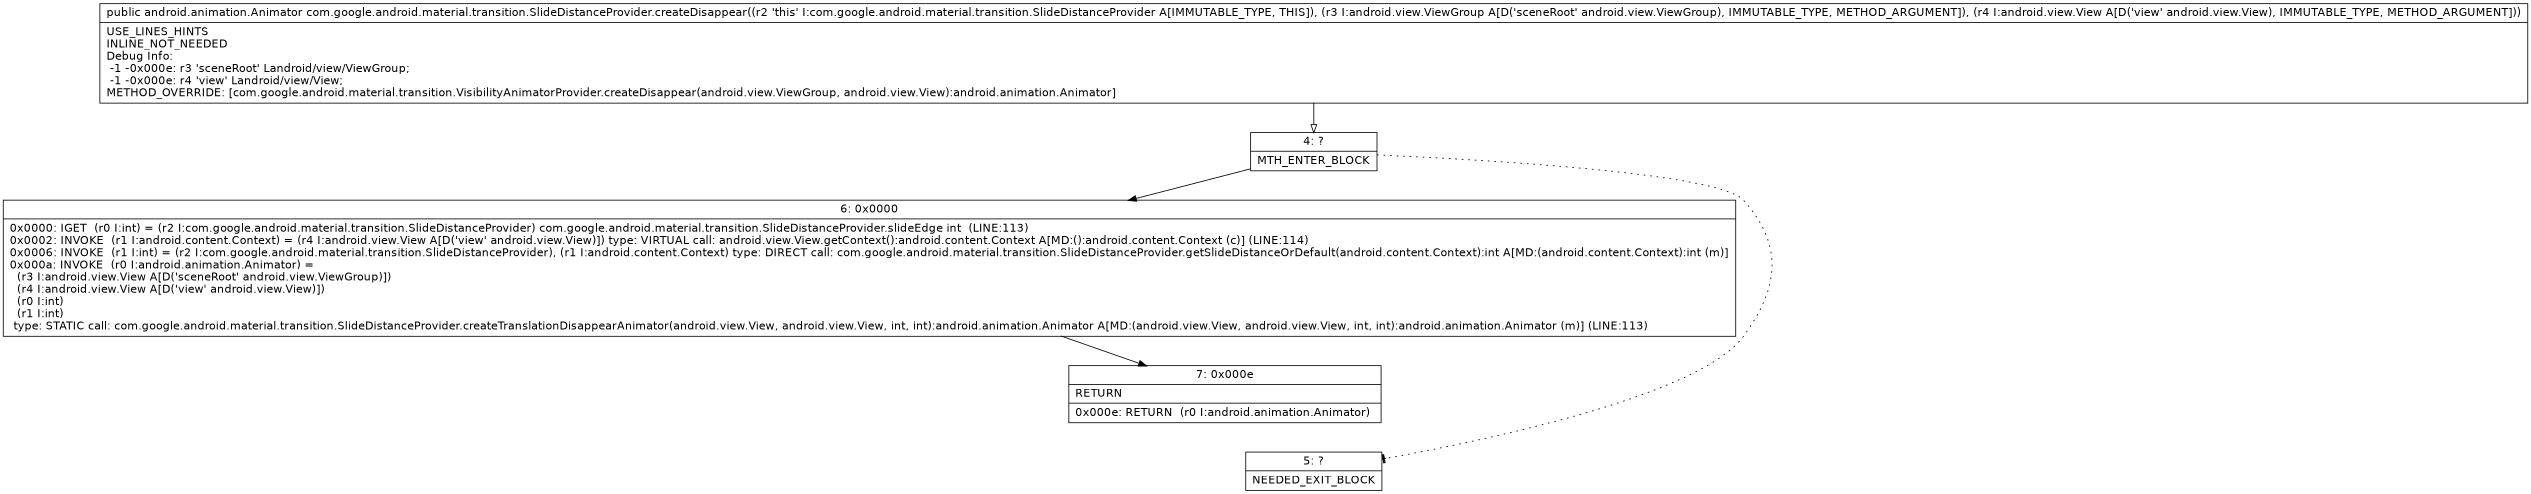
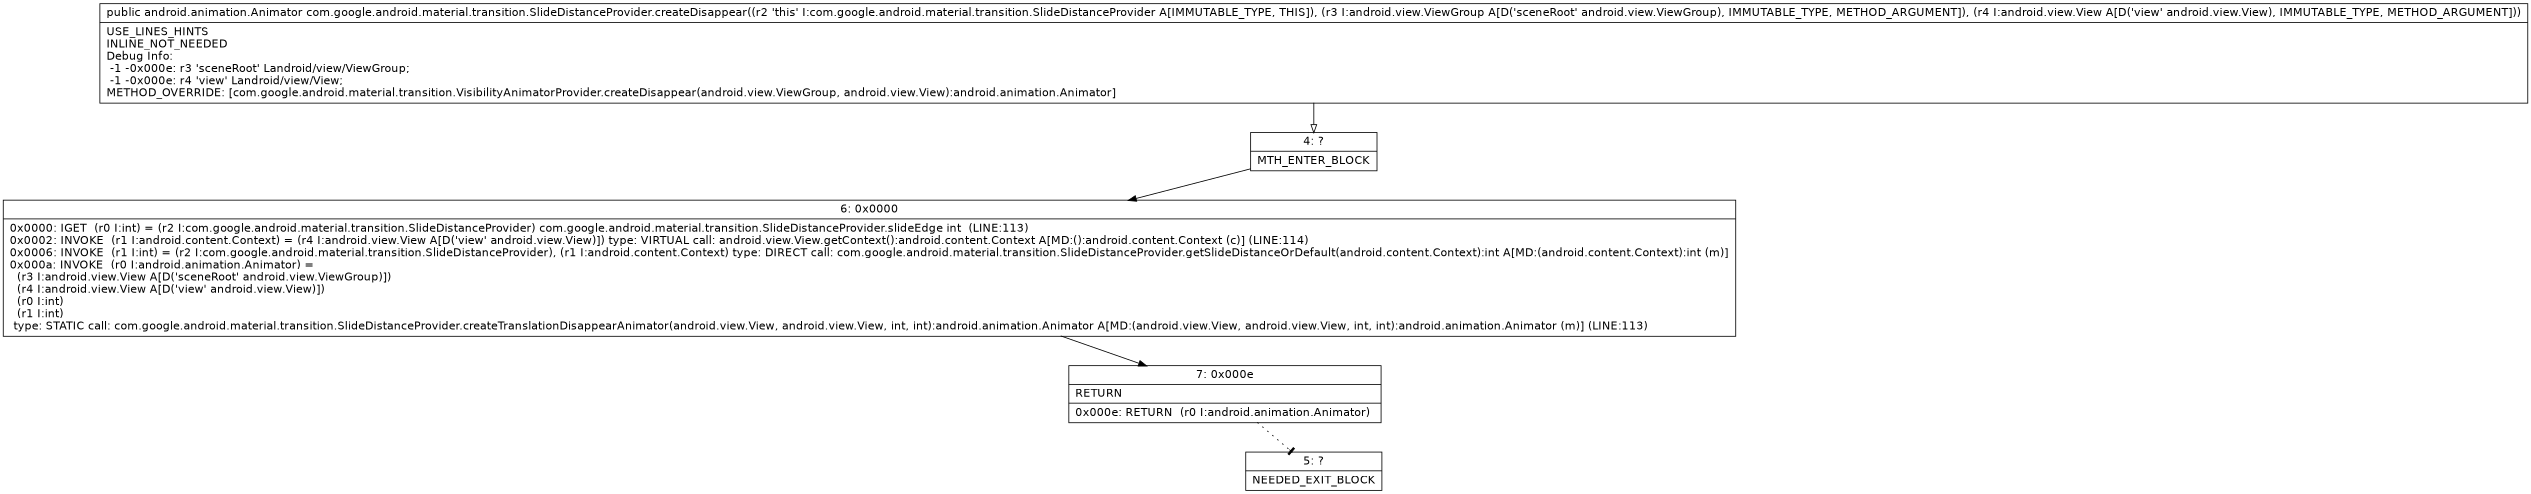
(1771, 273) -> (1273, 436)
